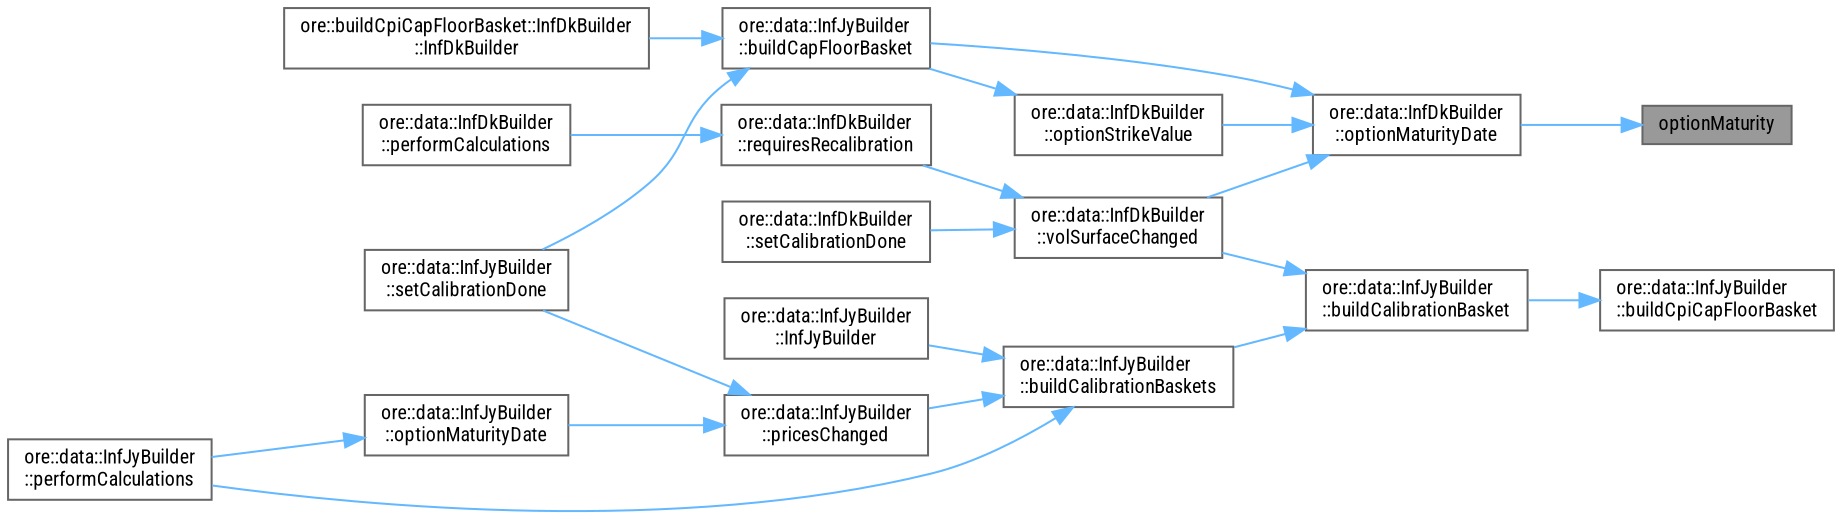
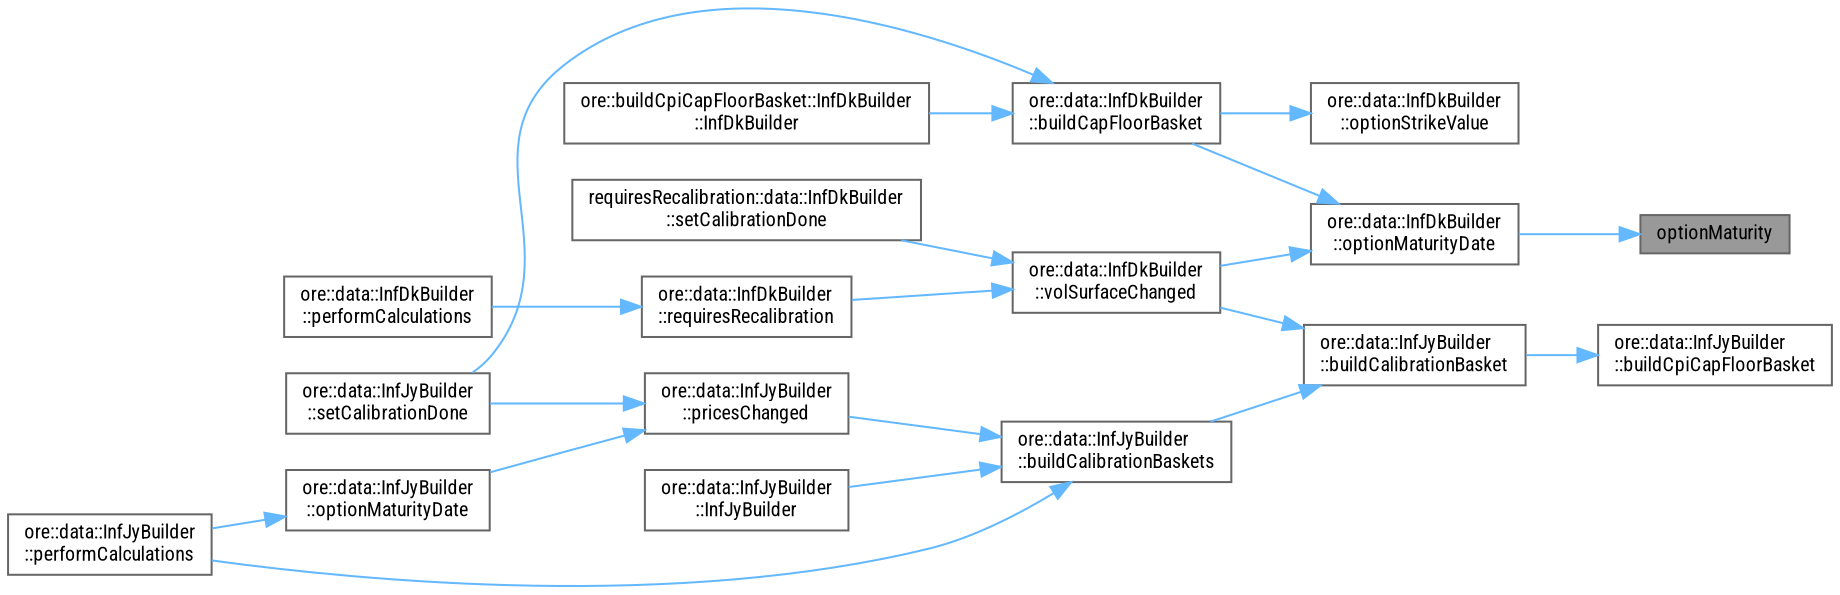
(826, 38) -> (1116, 113)
(1257, 125) -> none
(826, 232) -> (747, 210)
